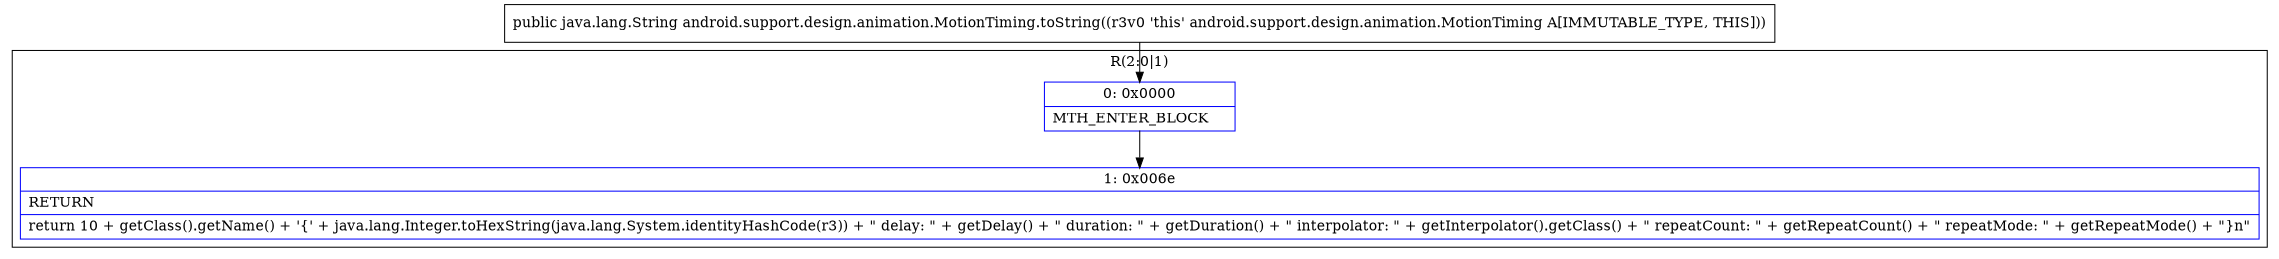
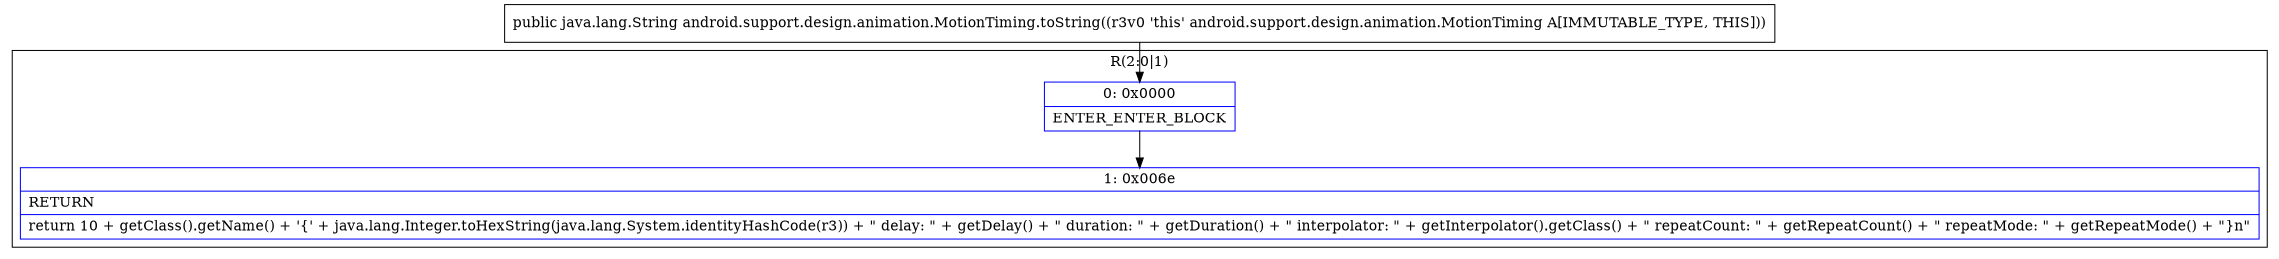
(1131, 118) -> (1140, 118)
